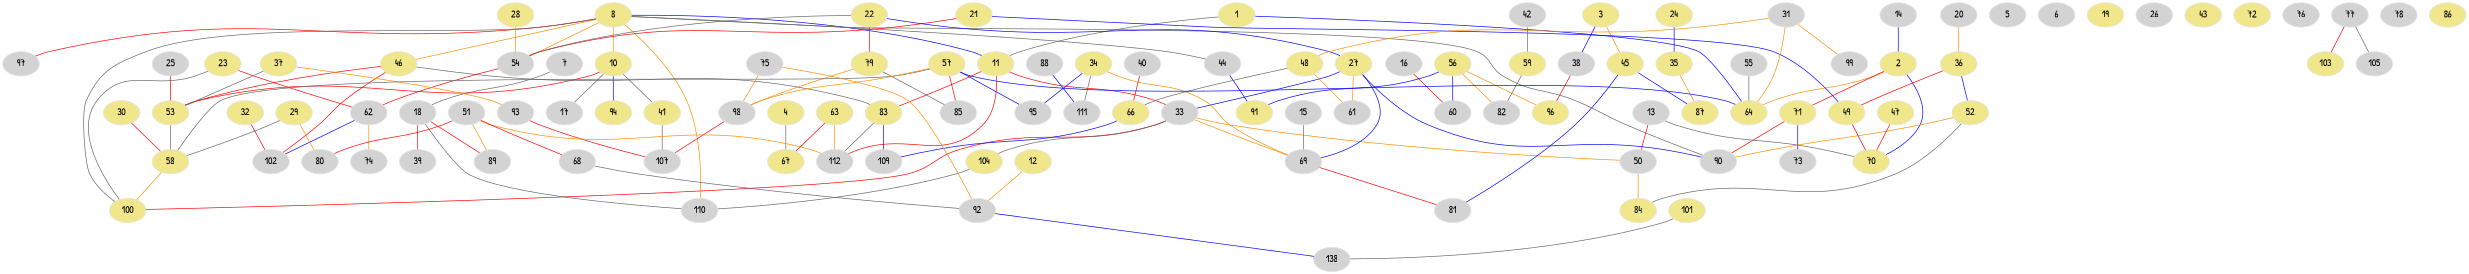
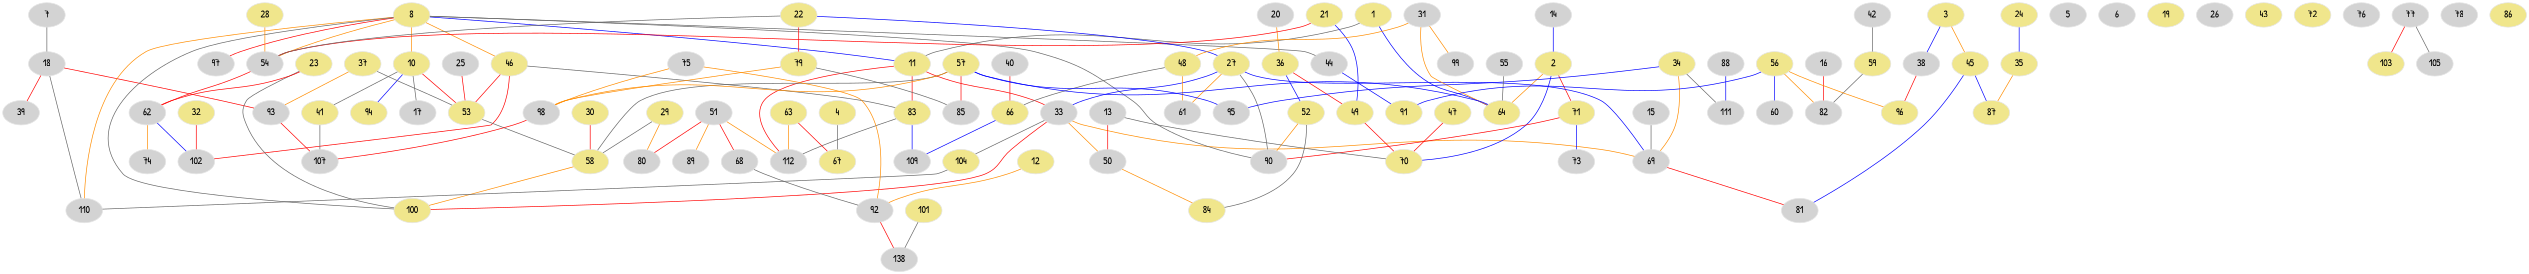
(1431, 91) -> (1824, 90)
(455, 137) -> (159, 87)
(1522, 146) -> (1259, 110)
(1155, 235) -> (887, 235)
